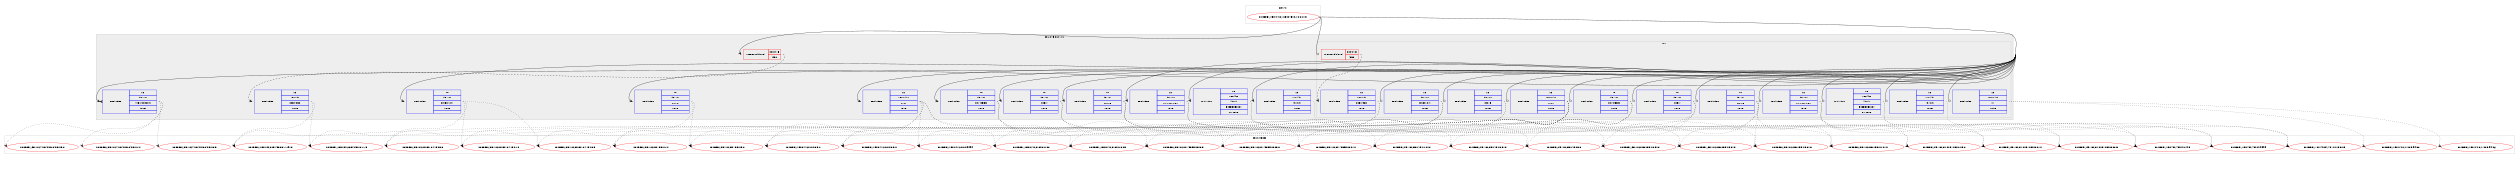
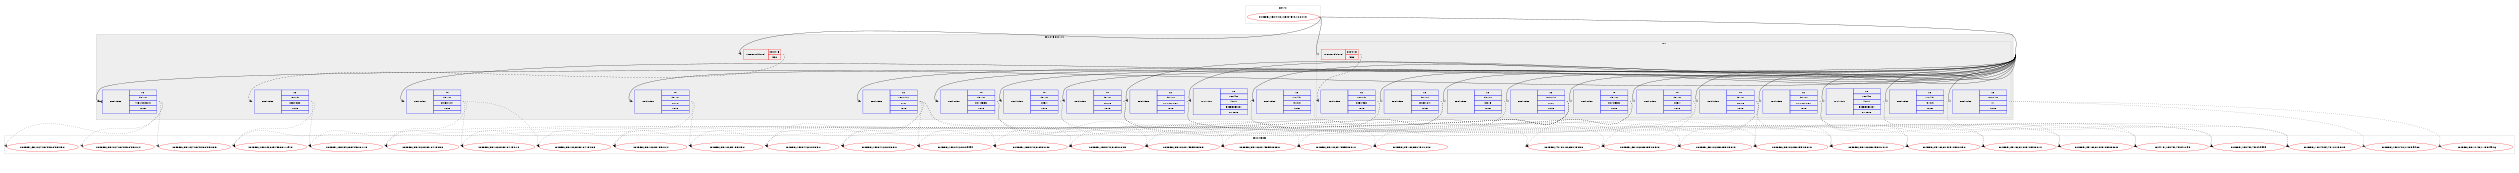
(1488, 147) -> none
(1564, 147) -> (1564, 147)
(2173, 147) -> (2173, 147)
(2477, 147) -> (2477, 147)
